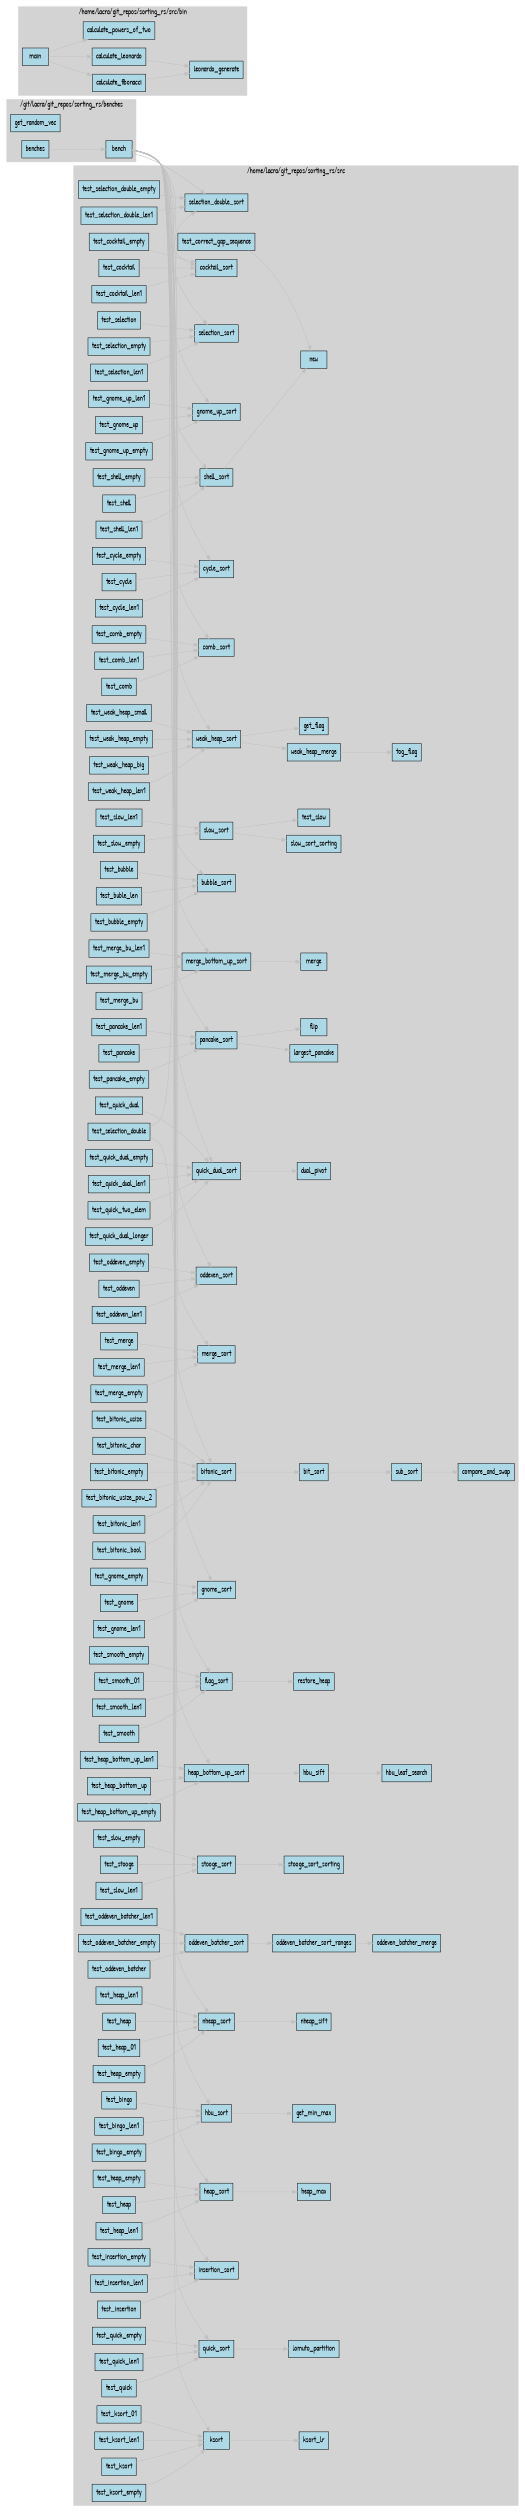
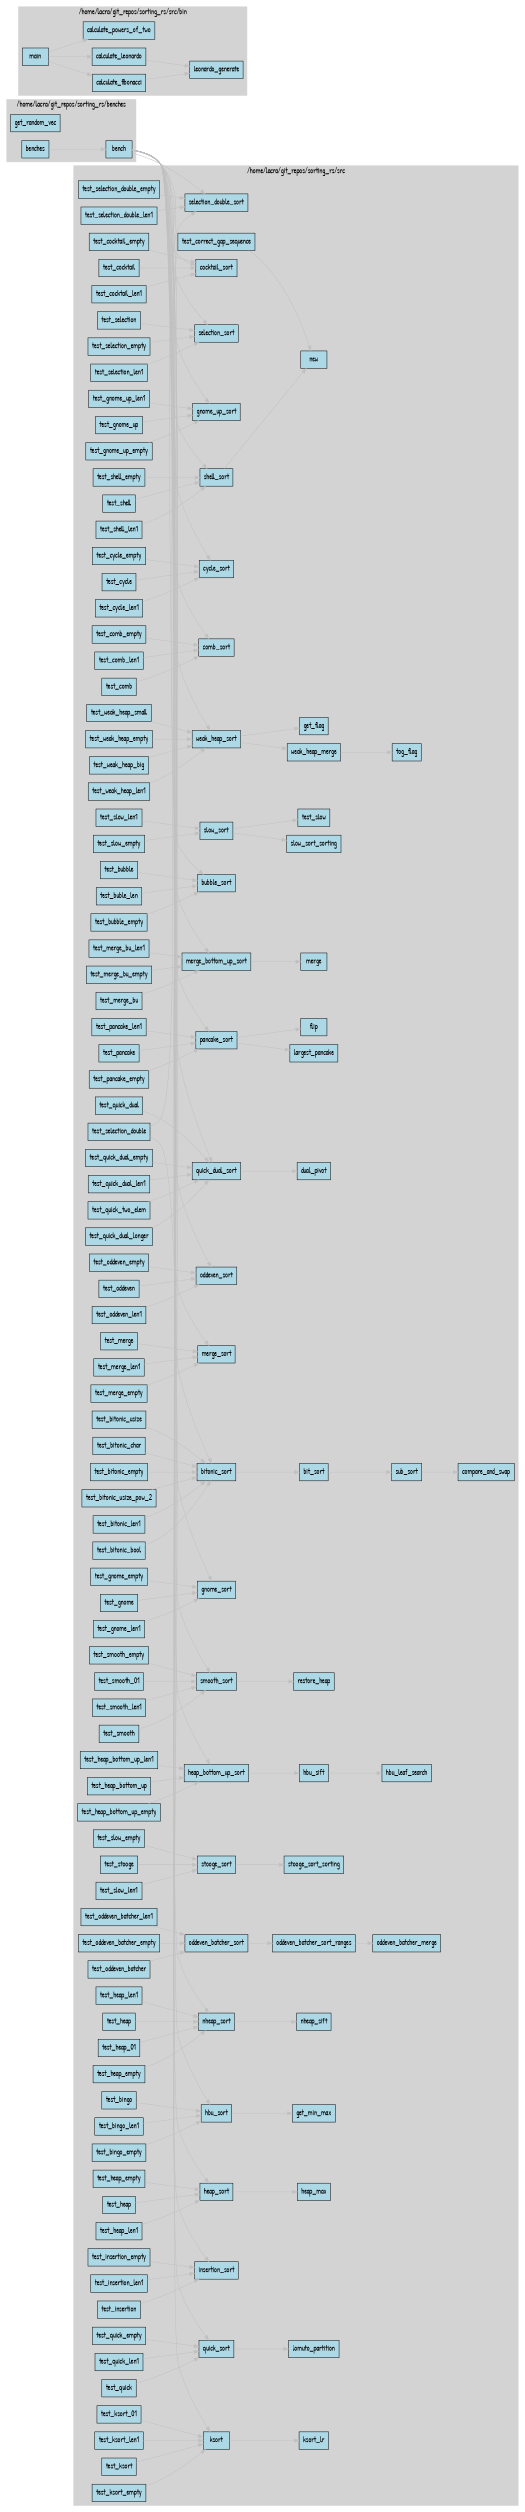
(71, 105) -> (71, 105)
(216, 1682) -> (216, 1682)
